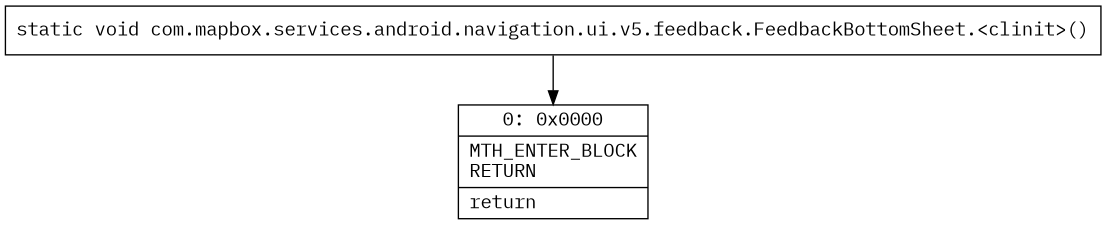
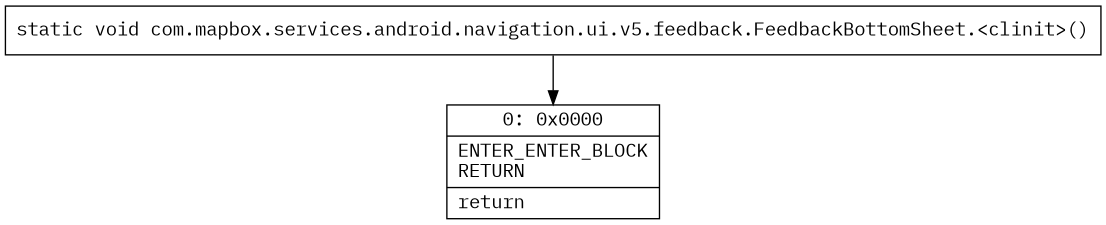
(553, 151) -> (553, 151)
